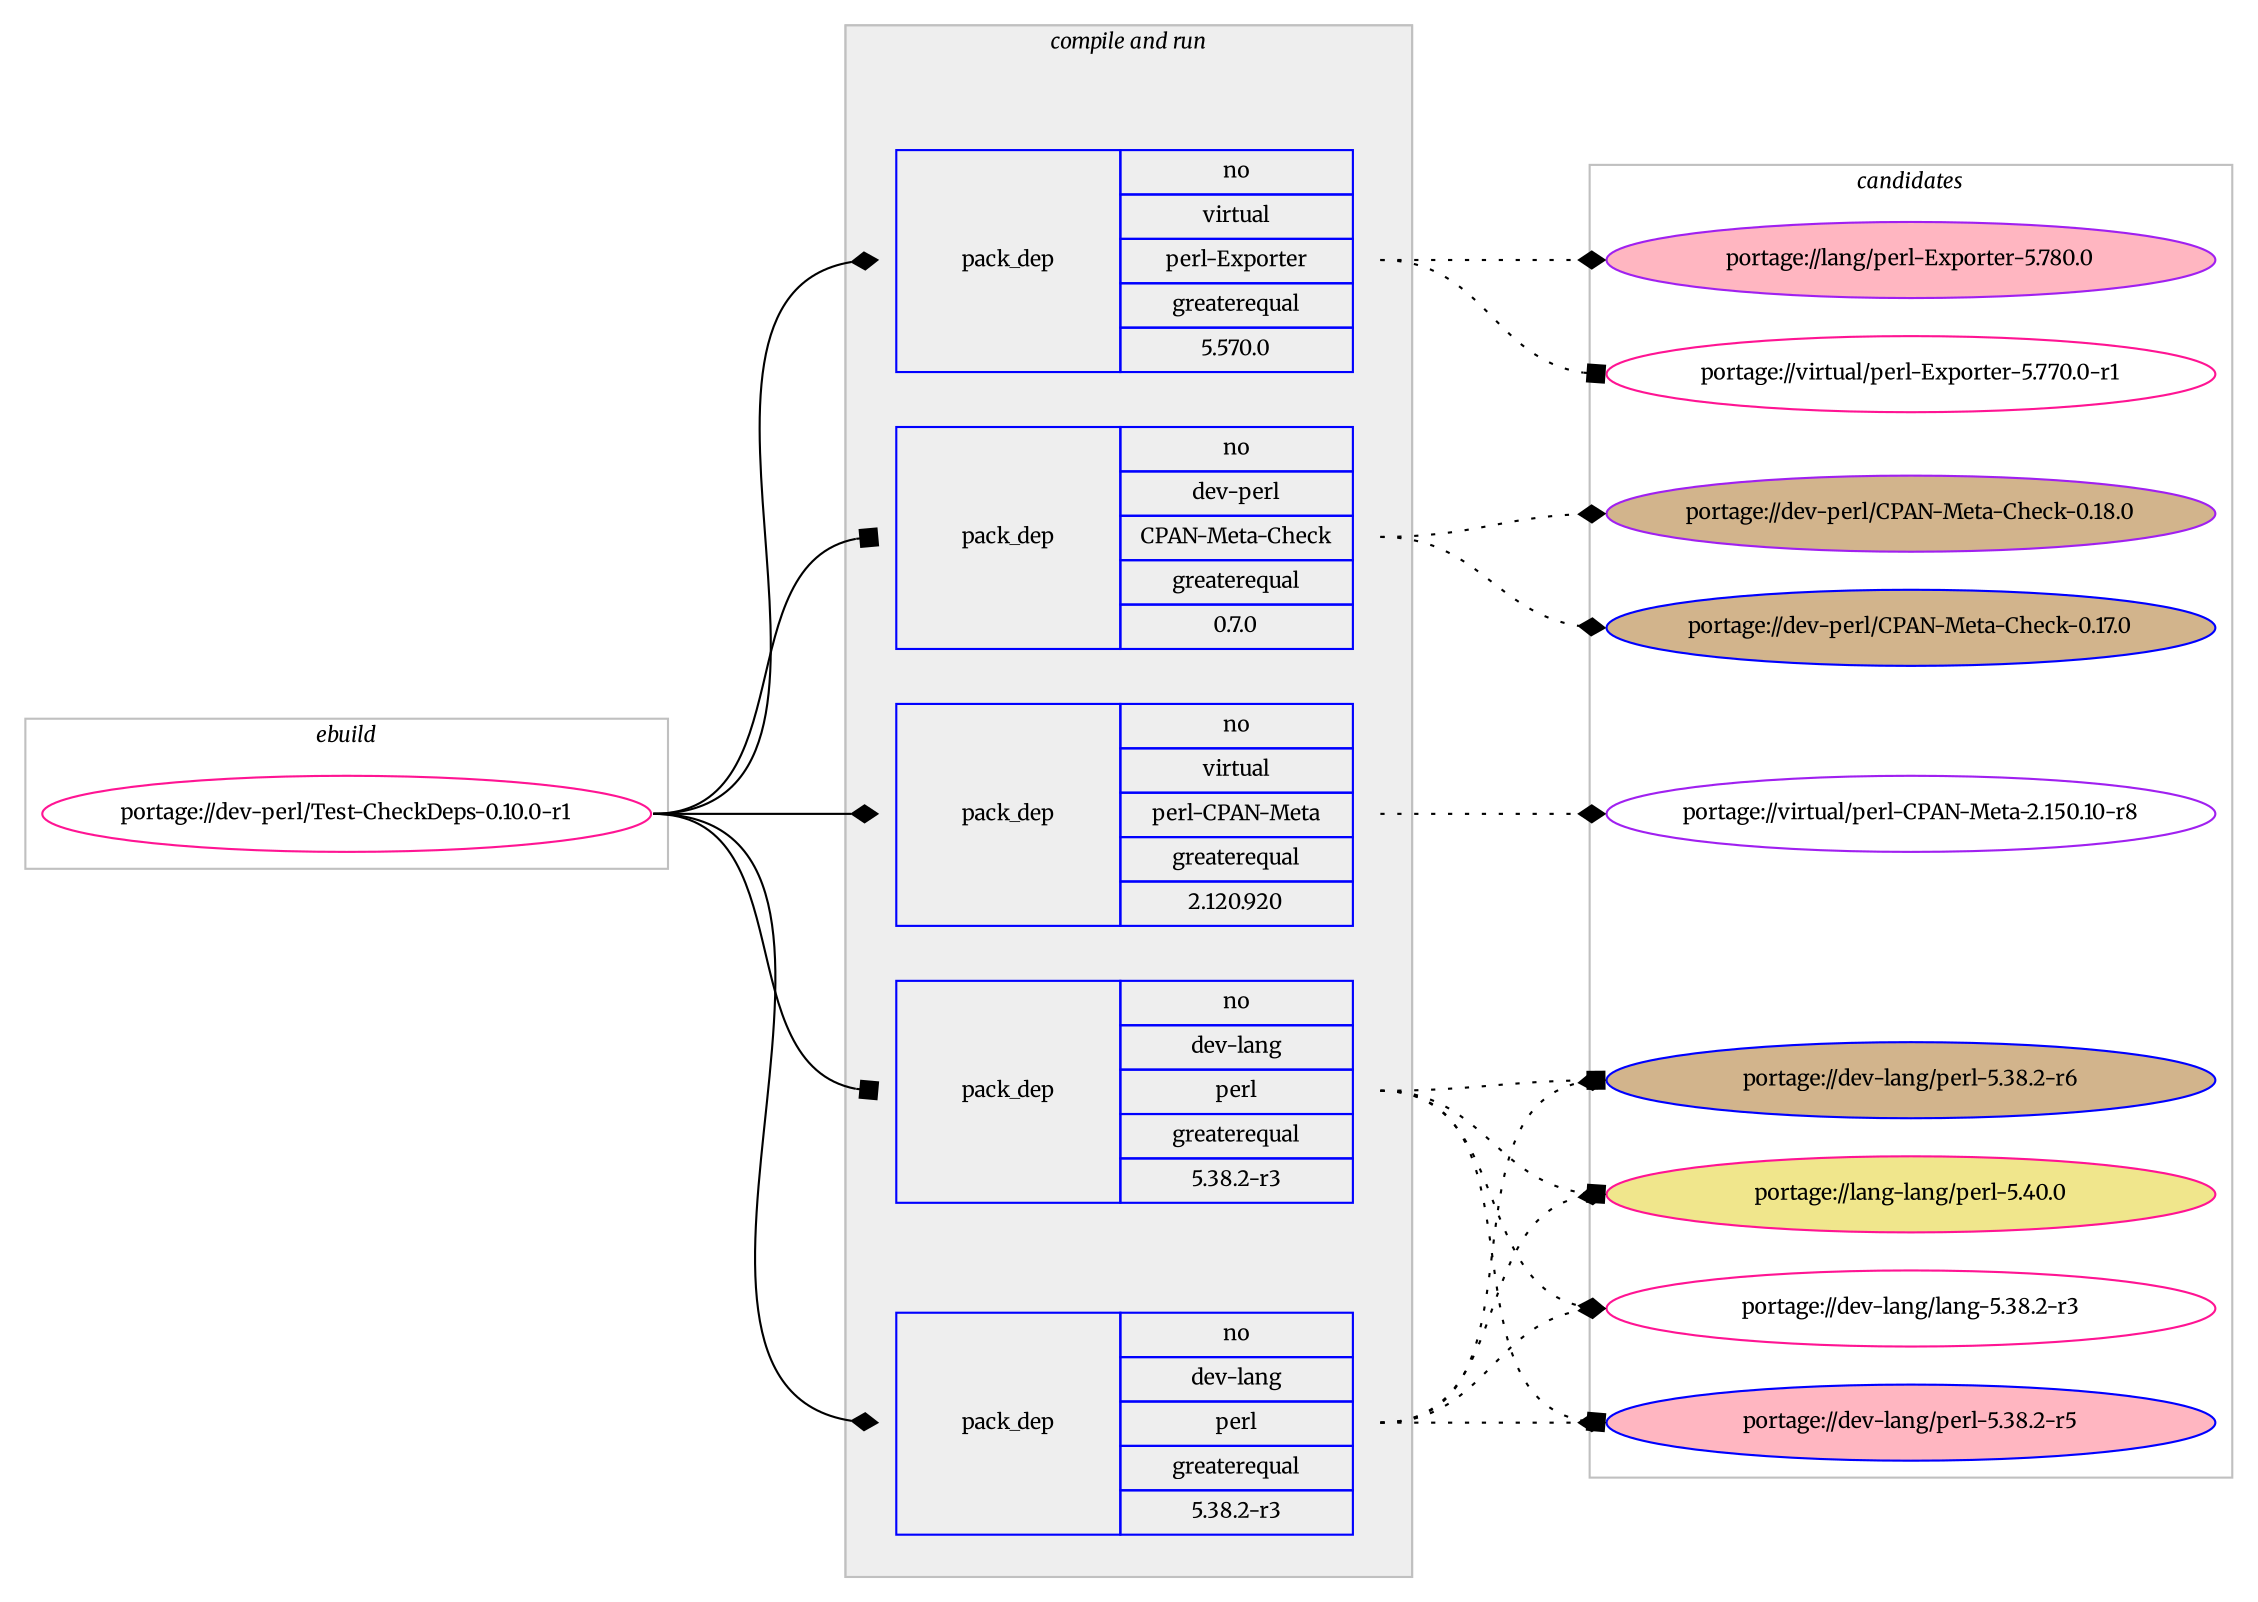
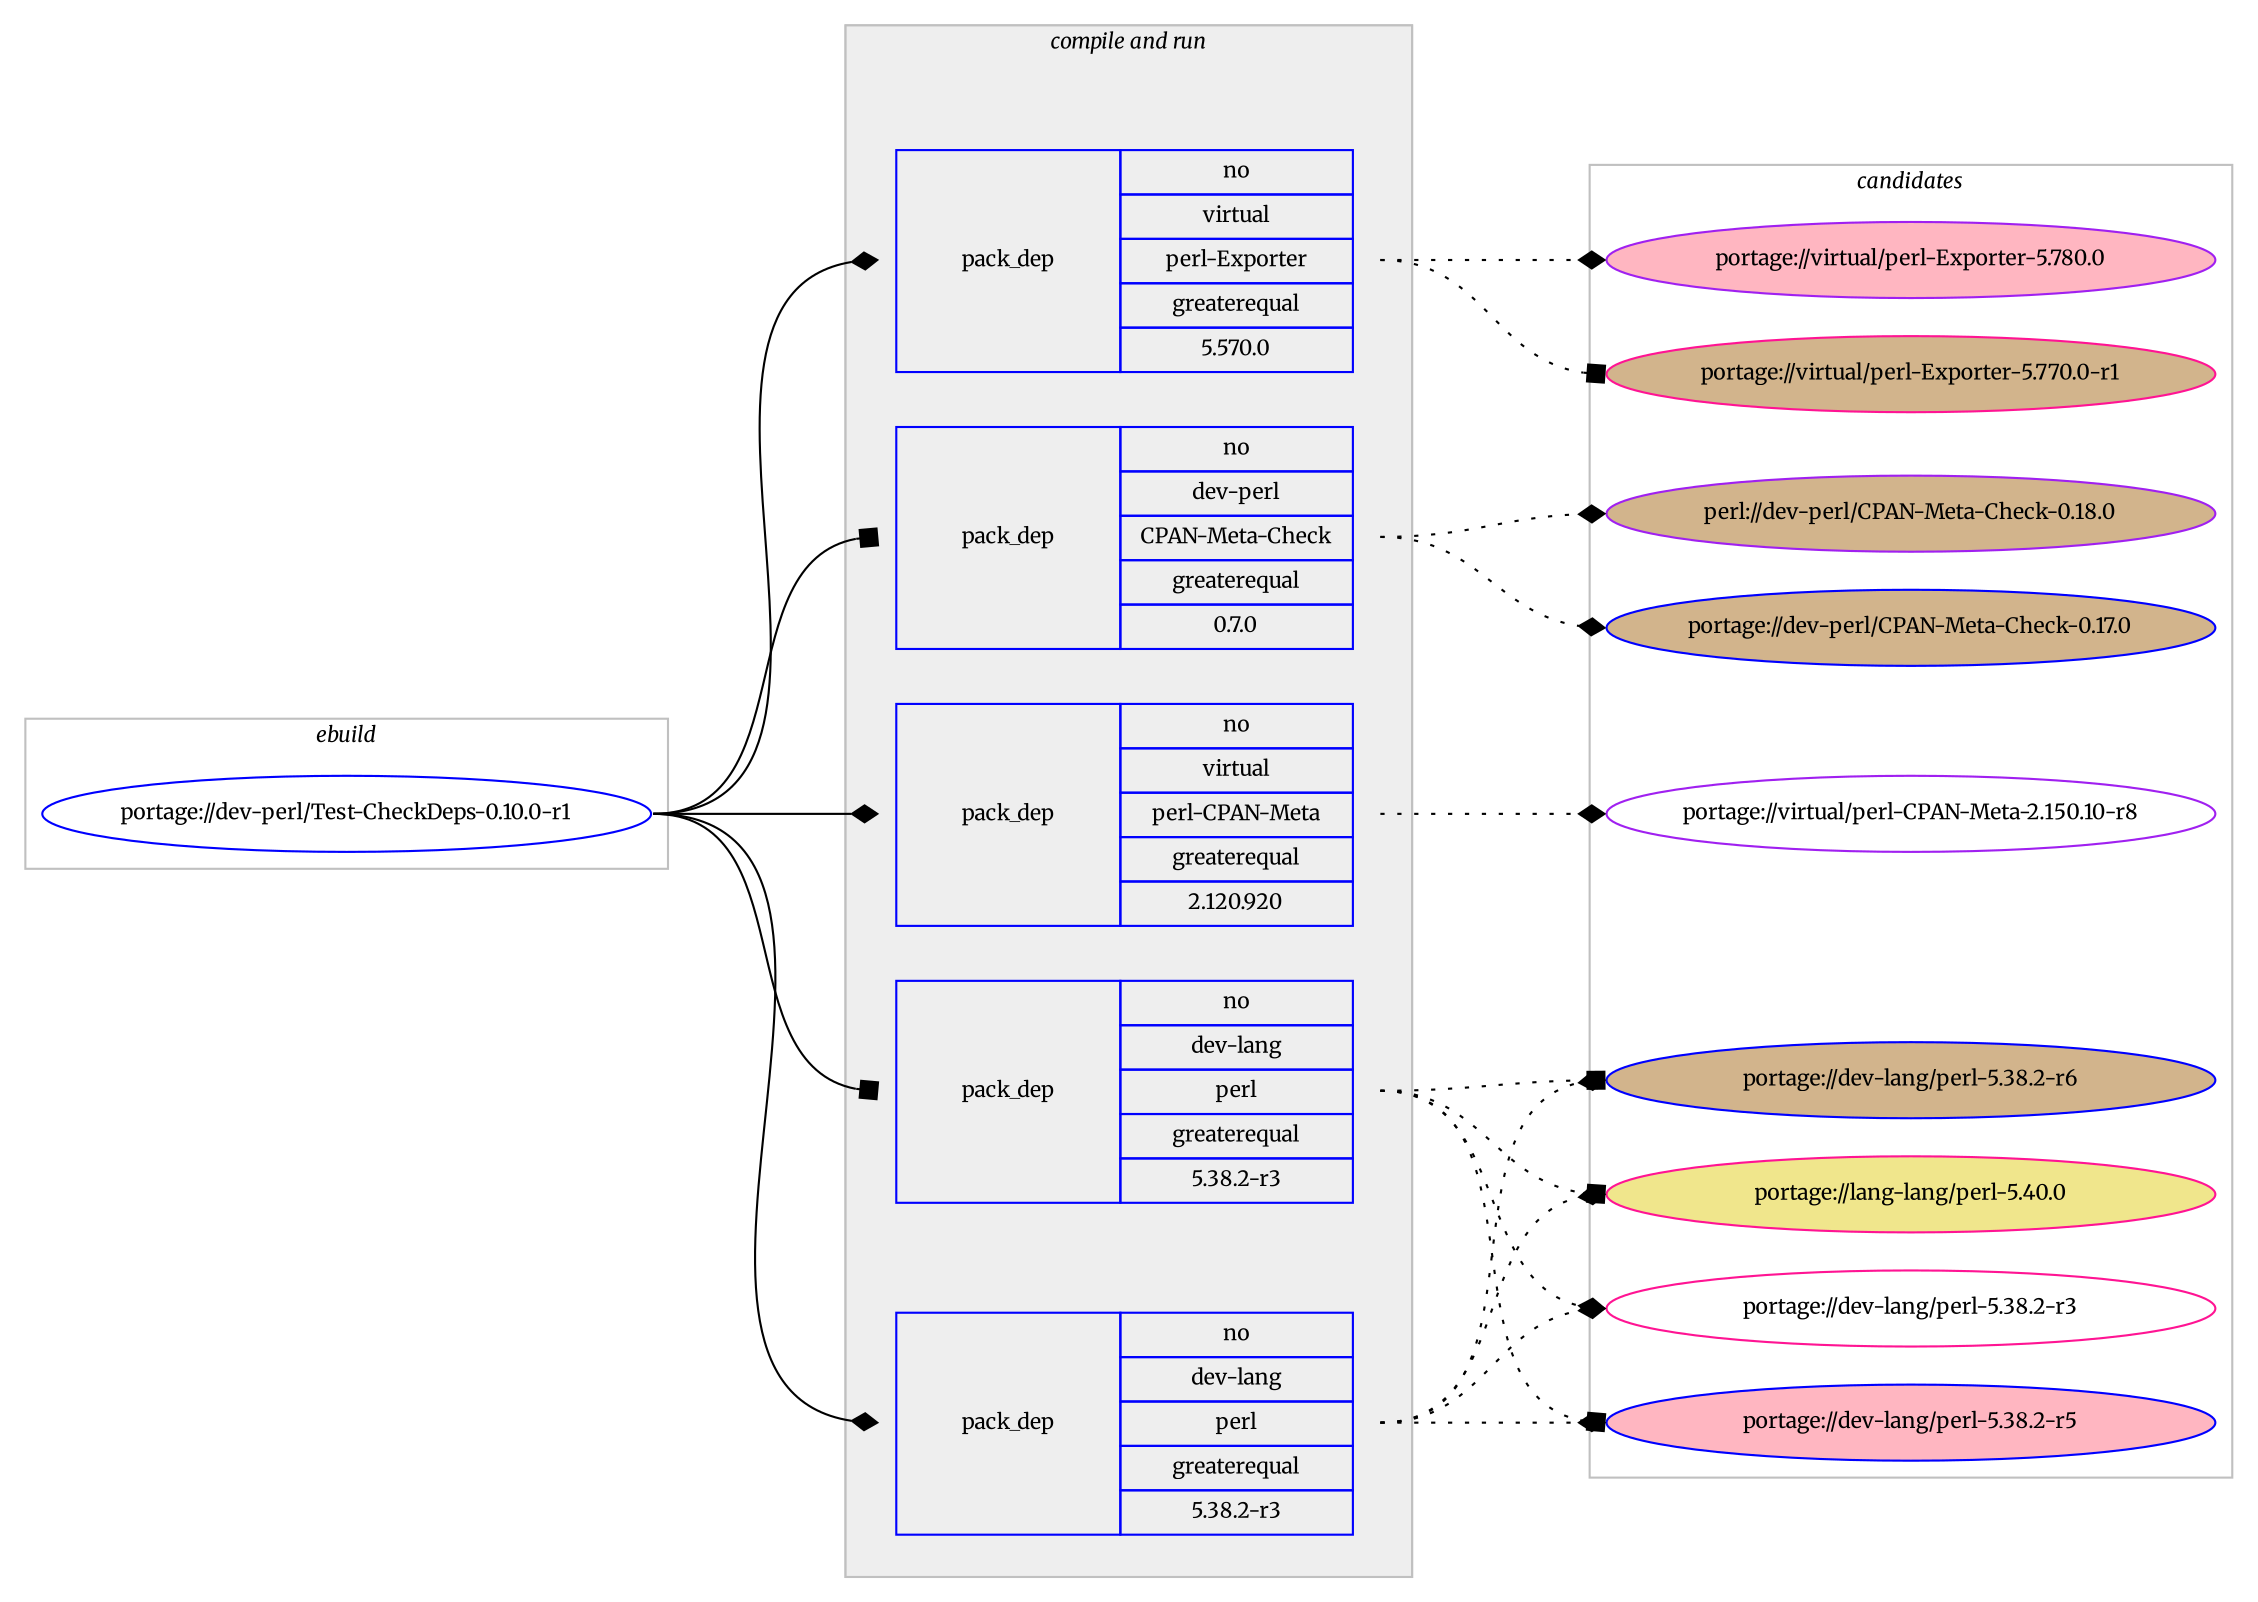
(1911, 260) -> (1911, 260)
(1911, 374) -> (1911, 374)
(1911, 514) -> (1911, 514)
(347, 814) -> (347, 814)
(1911, 1308) -> (1911, 1308)
